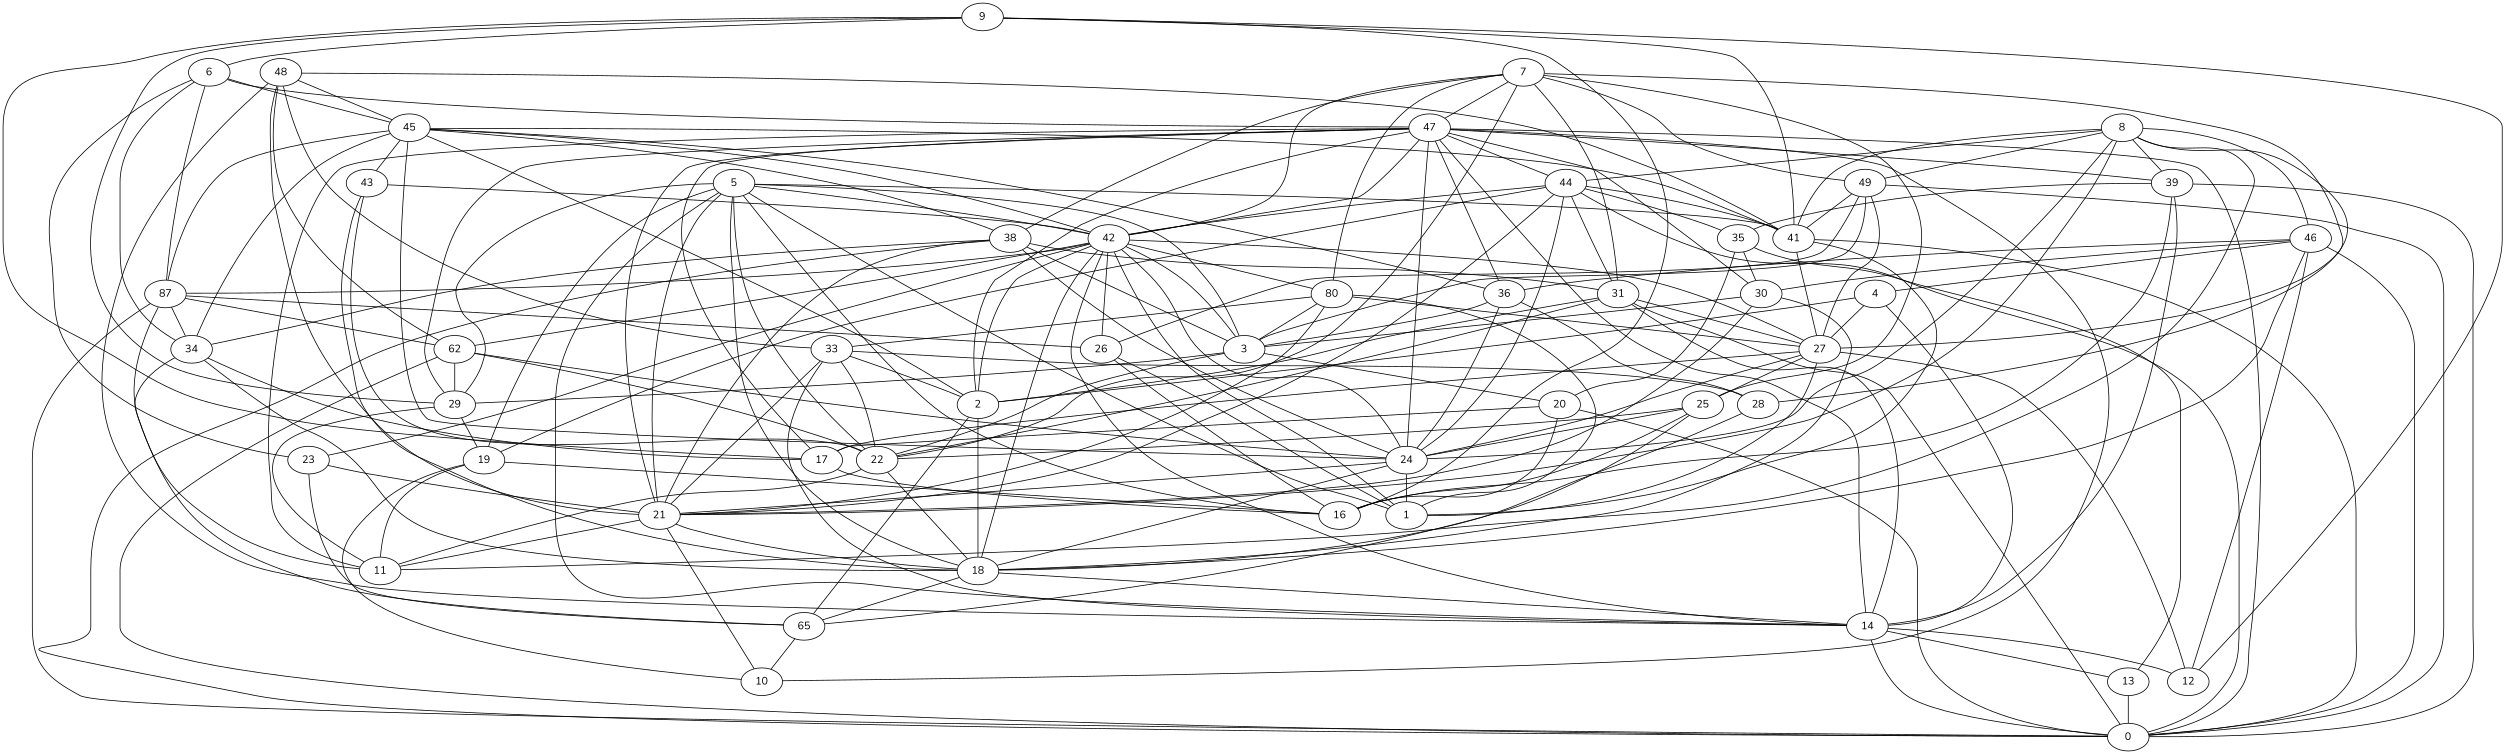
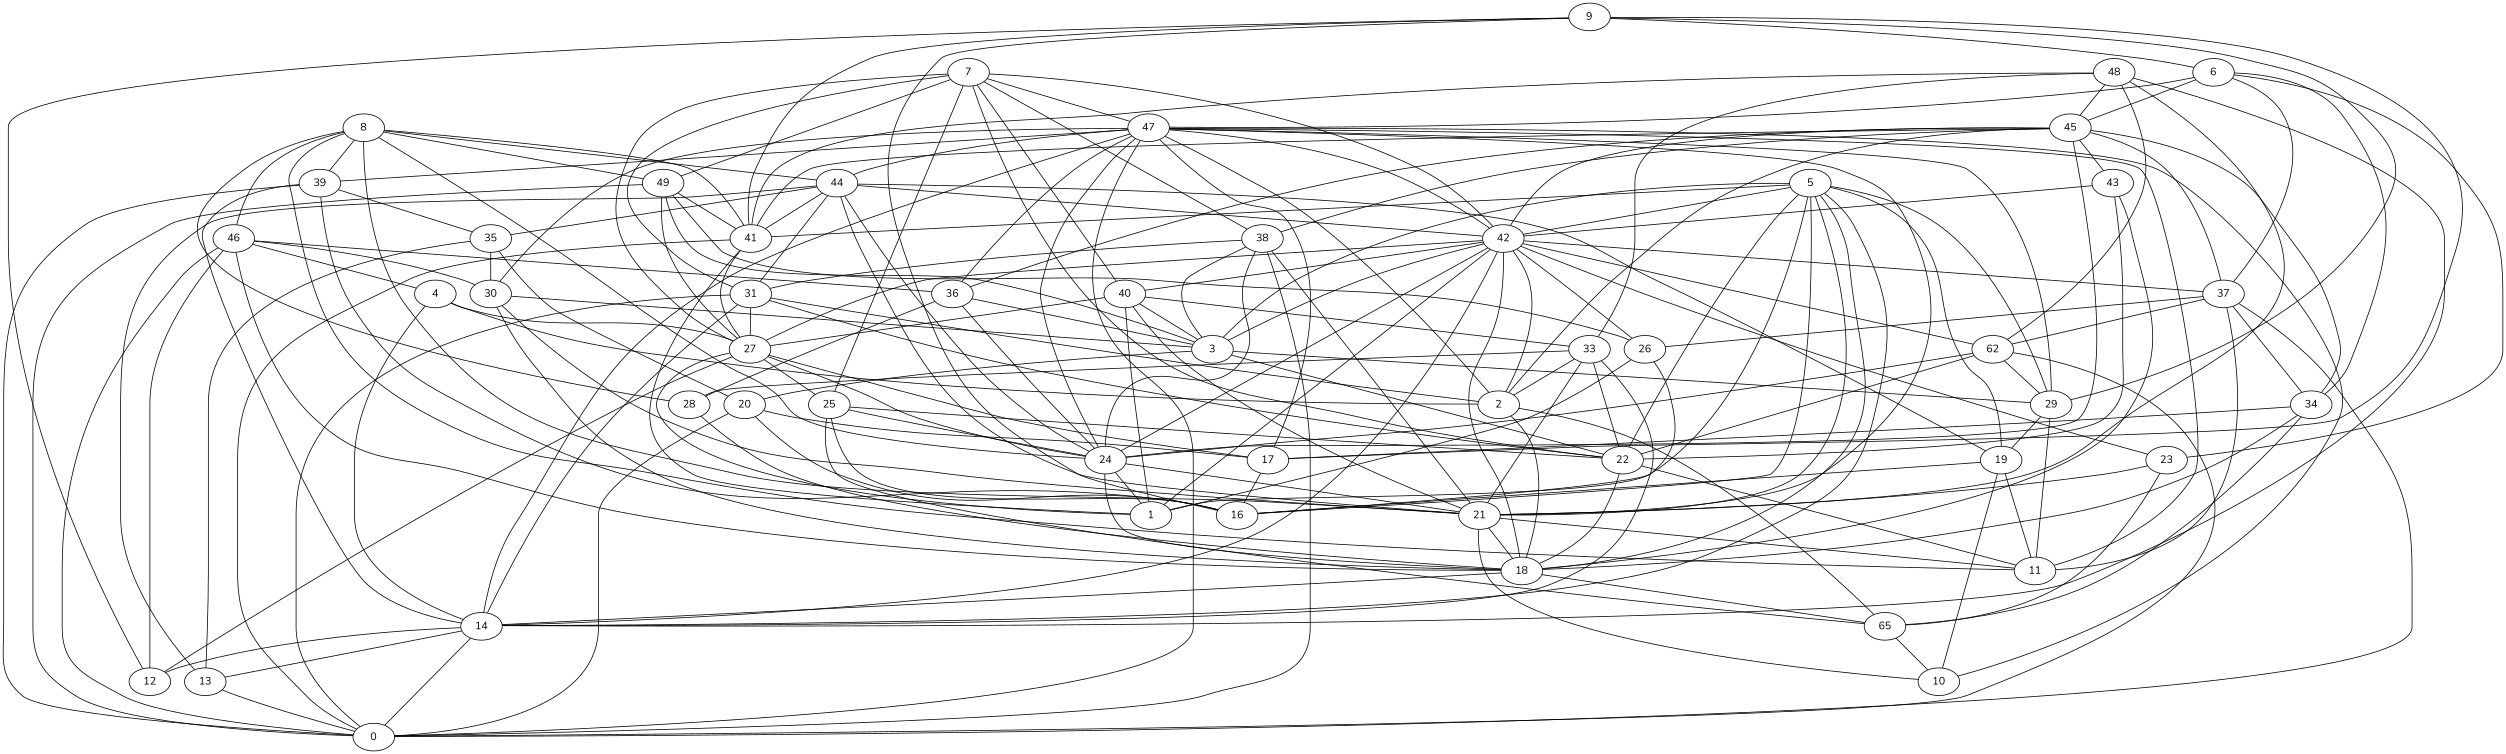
(597, 270) -> none
(165, 294) -> (2224, 294)
(1332, 294) -> (1125, 294)
(2057, 328) -> (346, 205)
